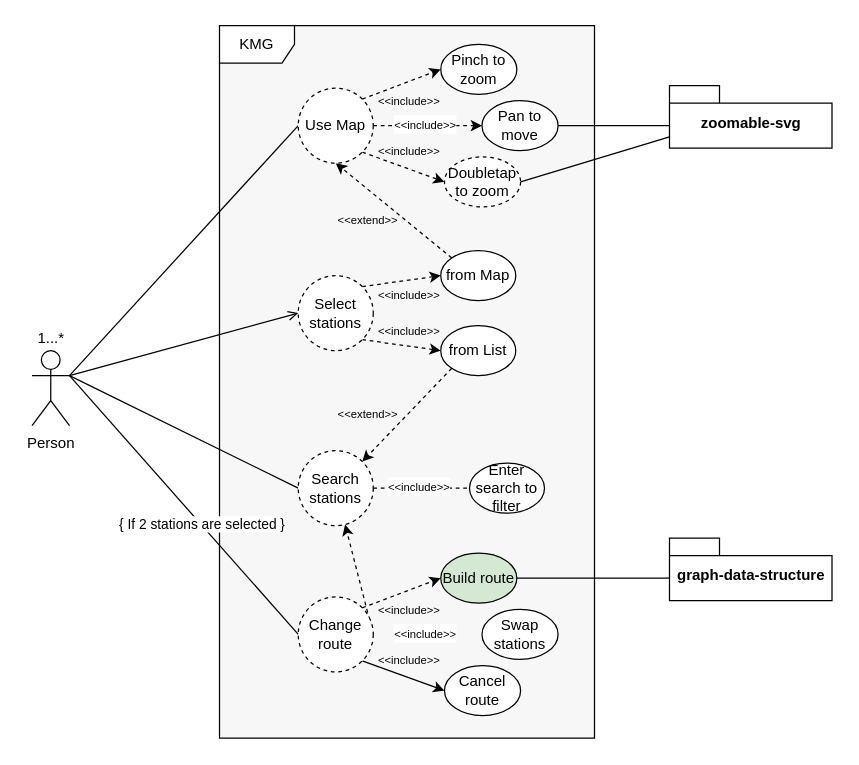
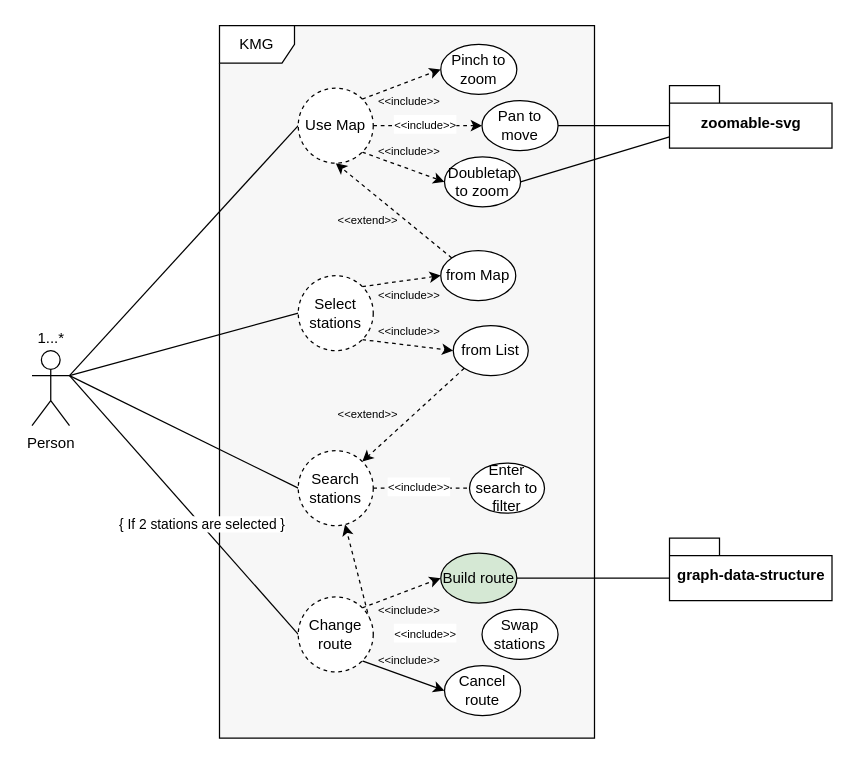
(482, 182) -> (482, 182)
(292, 315) -> (292, 315)
(478, 351) -> (491, 351)
